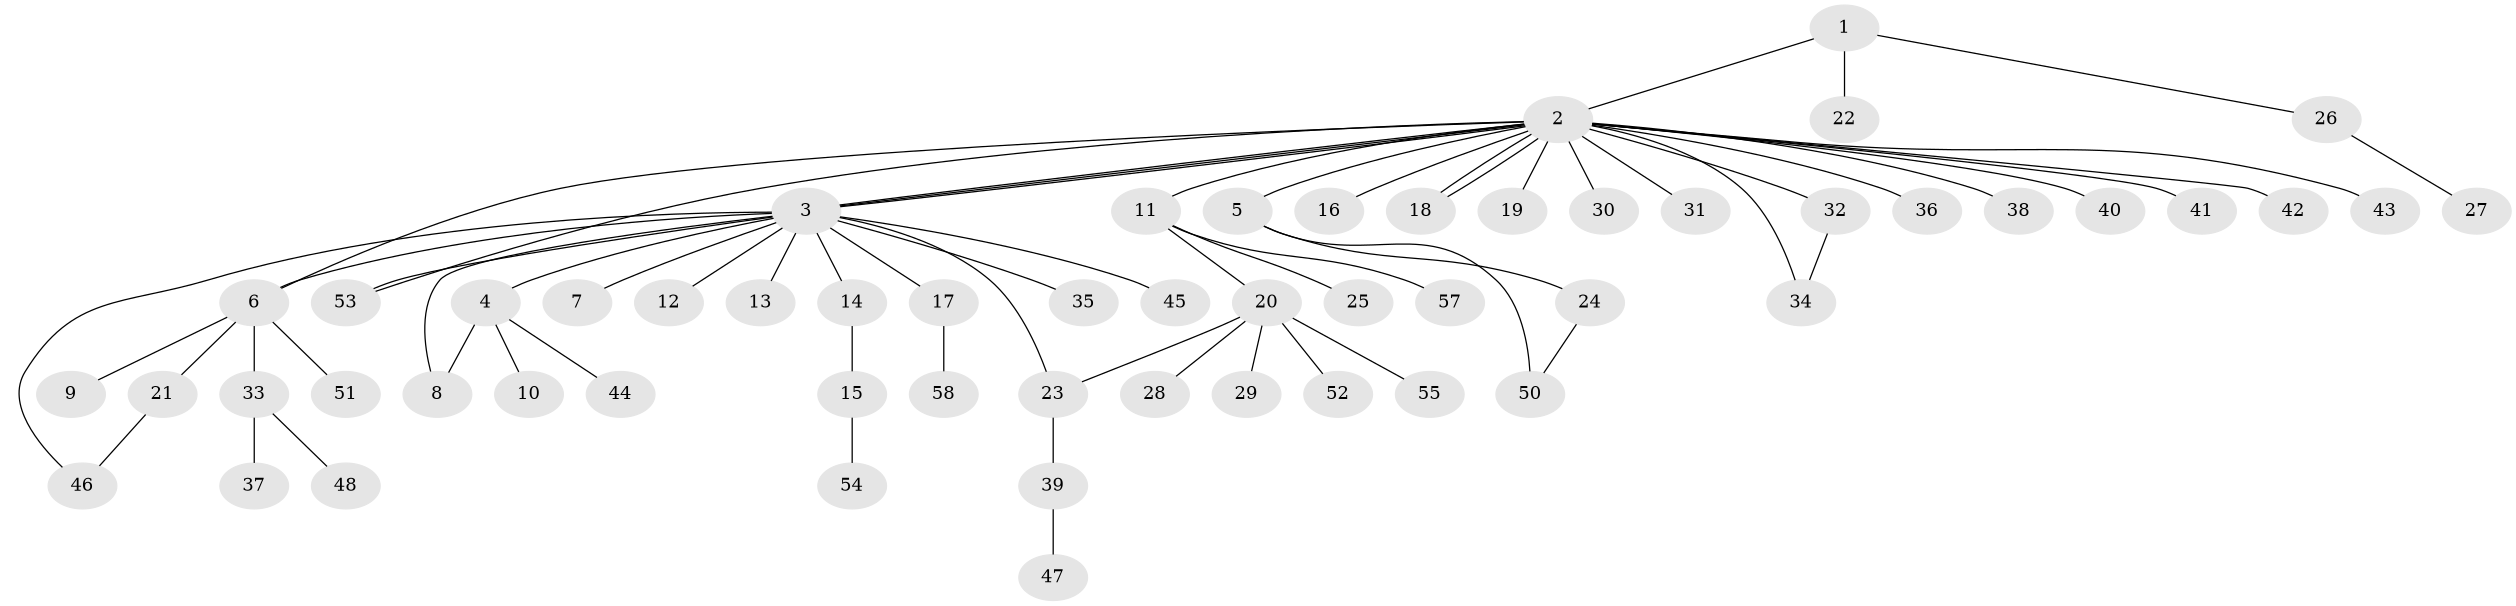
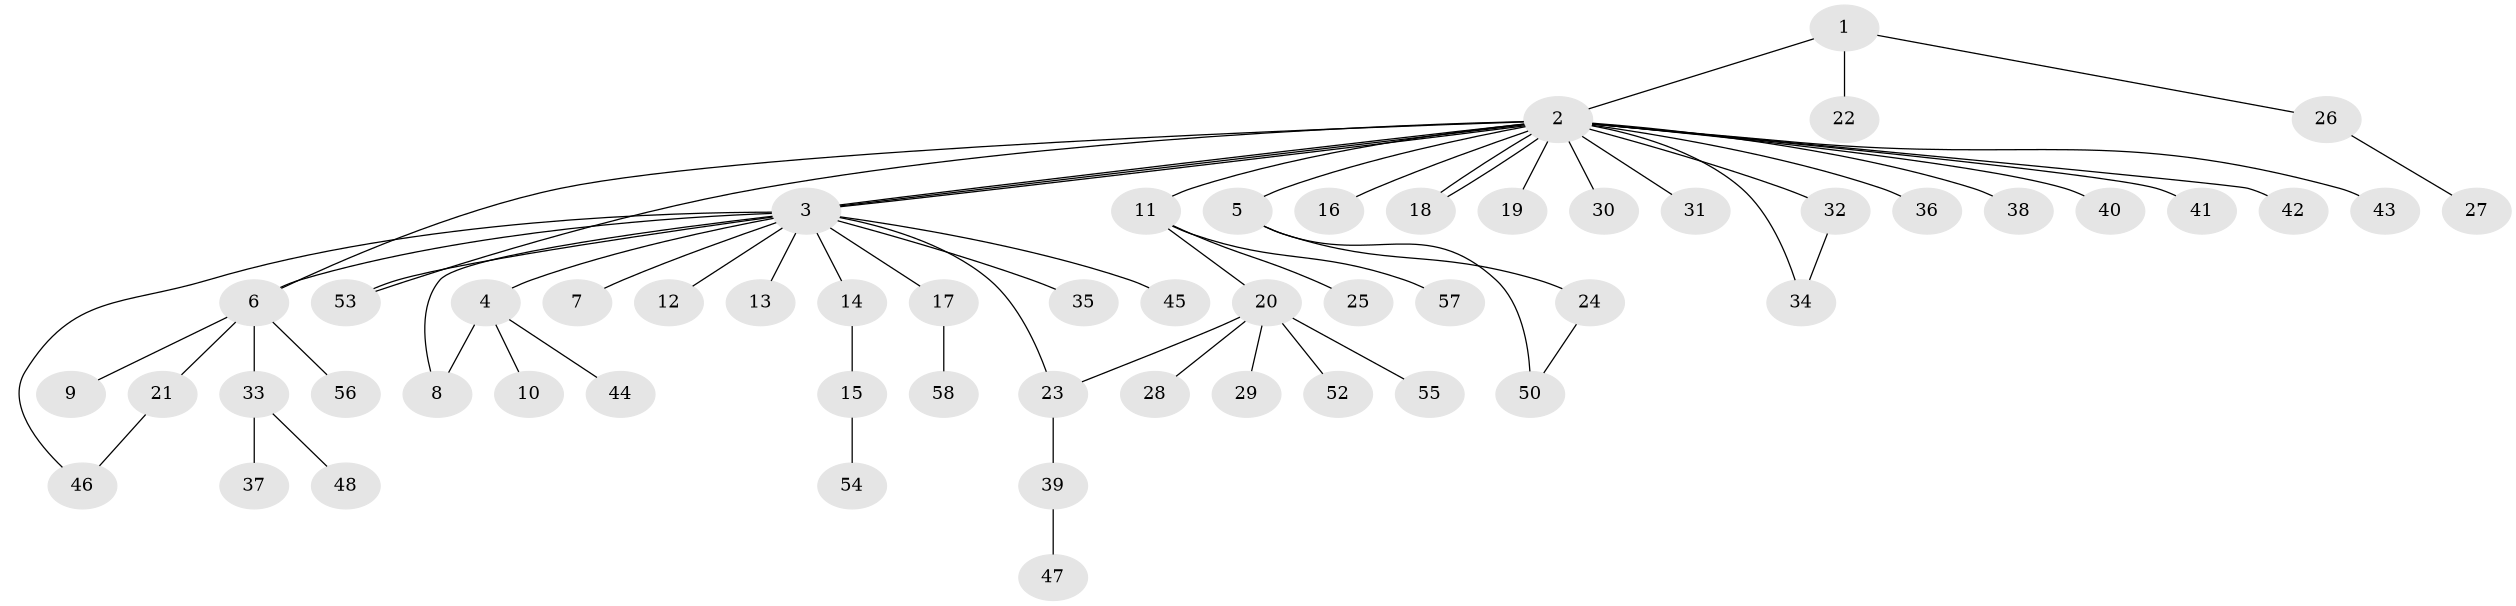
(346, 394) -> (346, 394)
